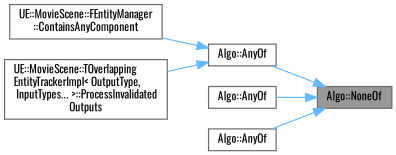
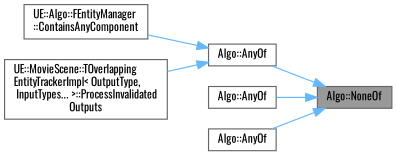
(86, 22) -> (86, 22)
